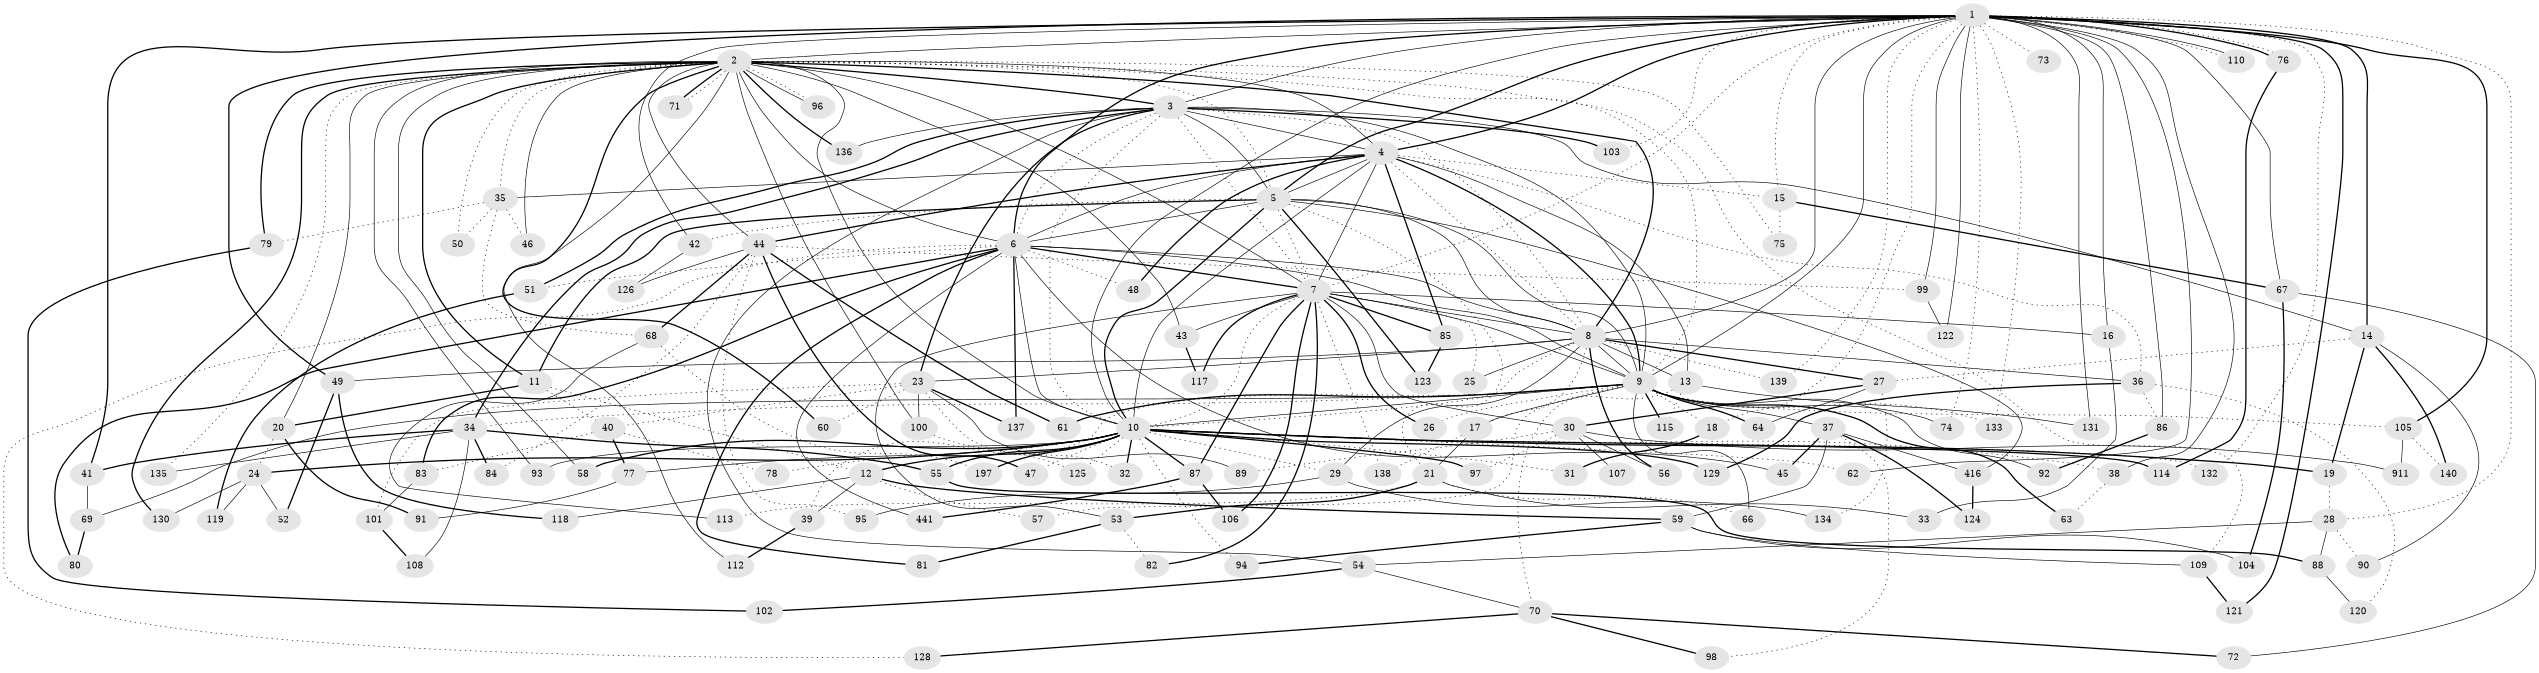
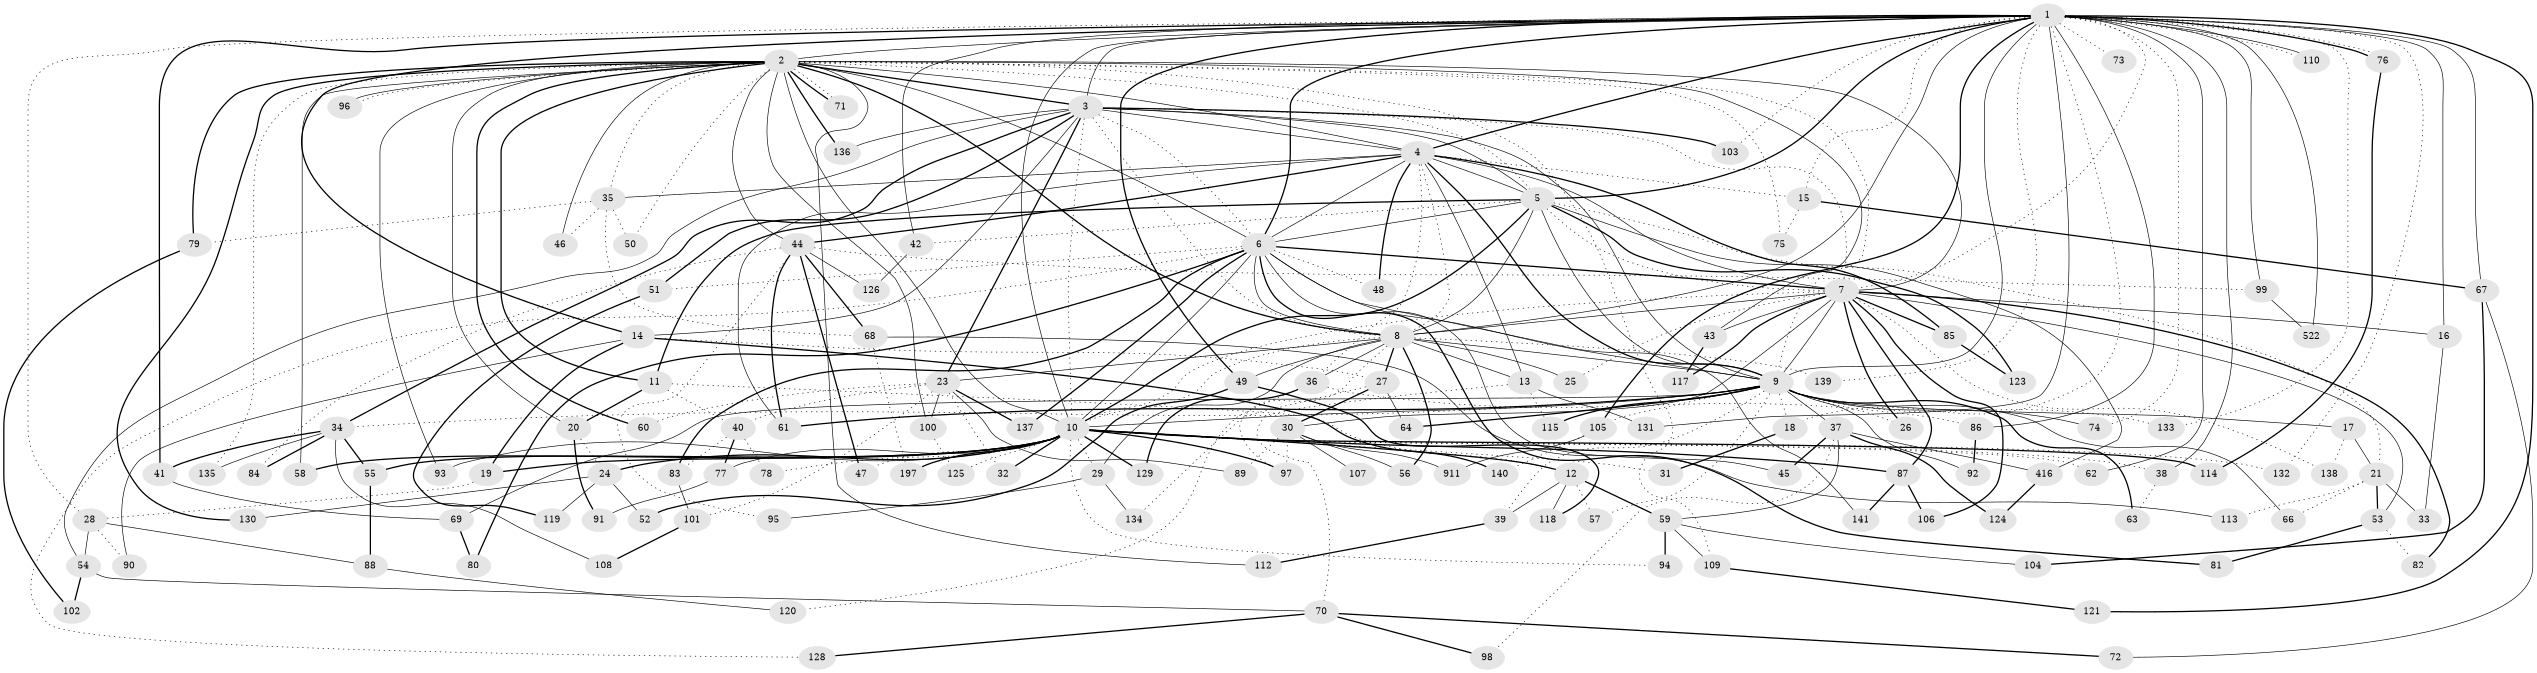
(1224, 269) -> (981, 200)
(1946, 337) -> (2312, 337)
(1571, 384) -> (1345, 386)
(925, 520) -> (1861, 520)
